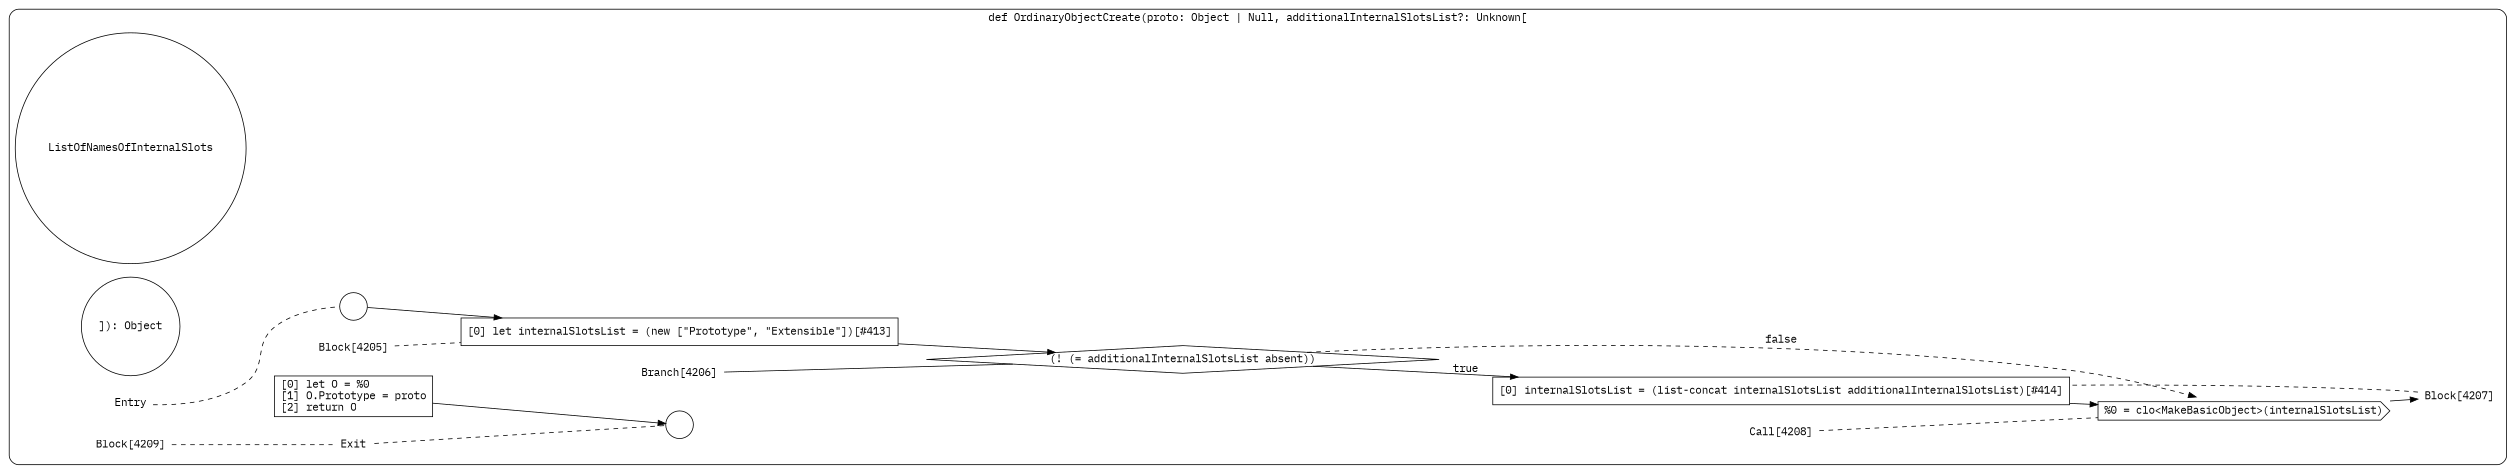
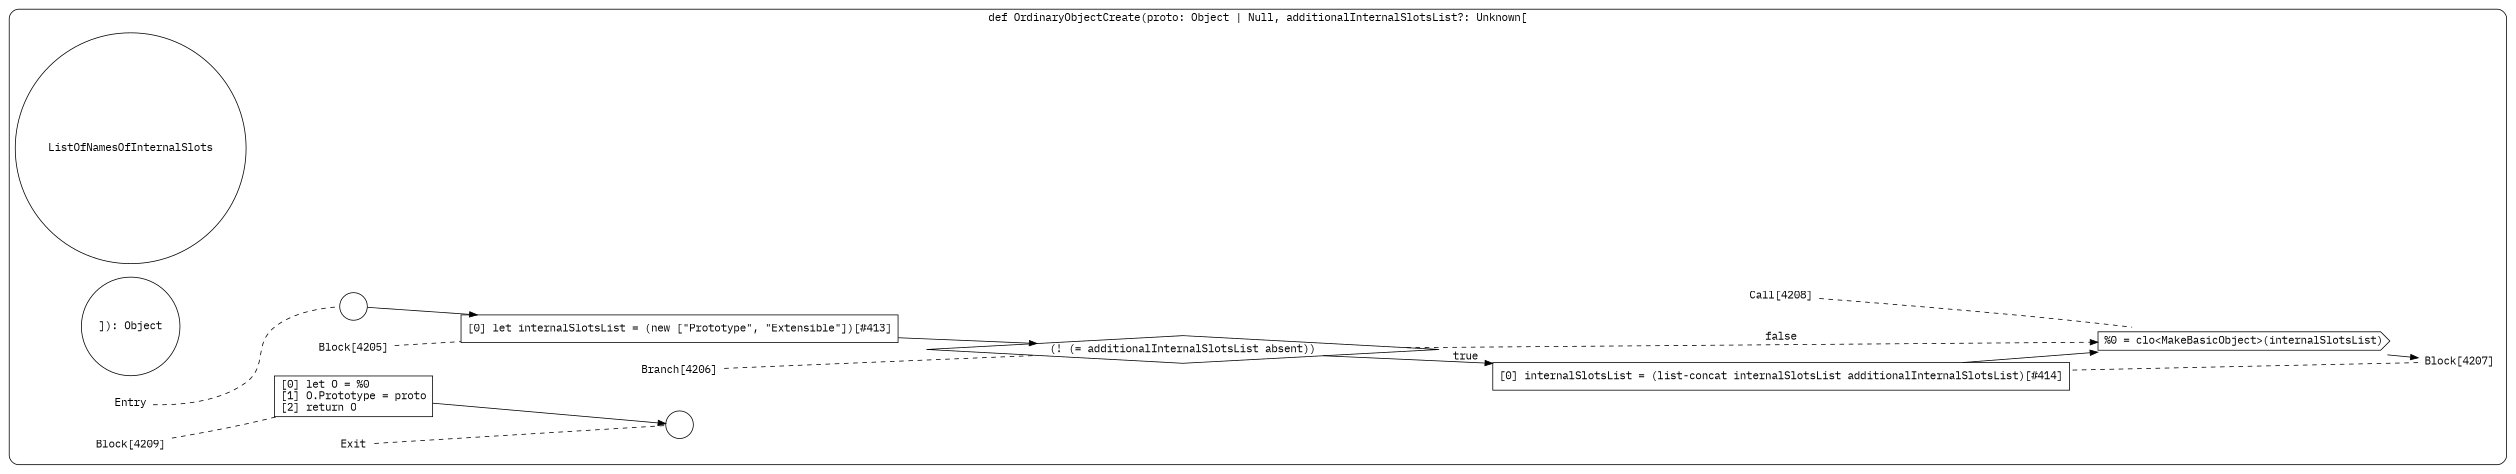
(868, 368) -> (881, 362)
(252, 445) -> (225, 428)
